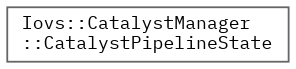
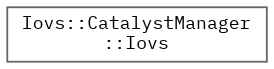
(148, 34) -> (137, 34)
